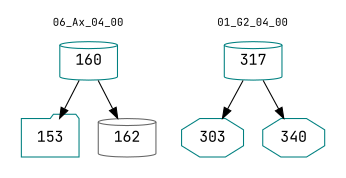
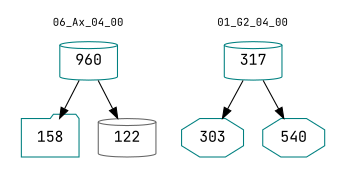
(89, 61) -> (89, 61)
(50, 138) -> (50, 138)
(127, 138) -> (127, 138)
(294, 138) -> (294, 138)
